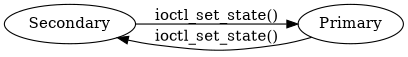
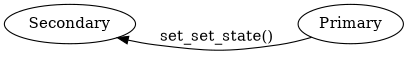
(211, 24) -> none
(217, 37) -> (217, 37)
